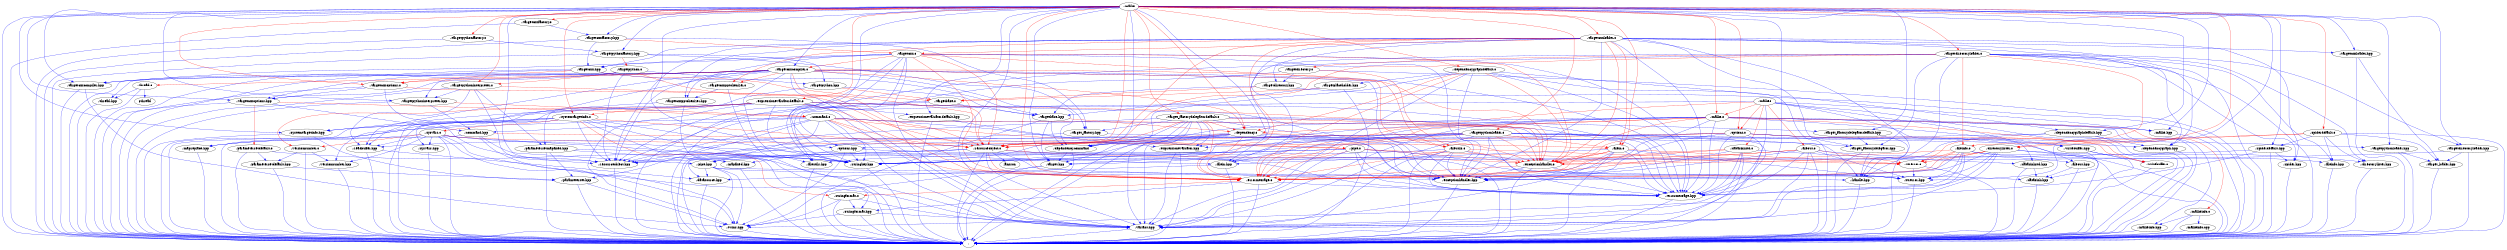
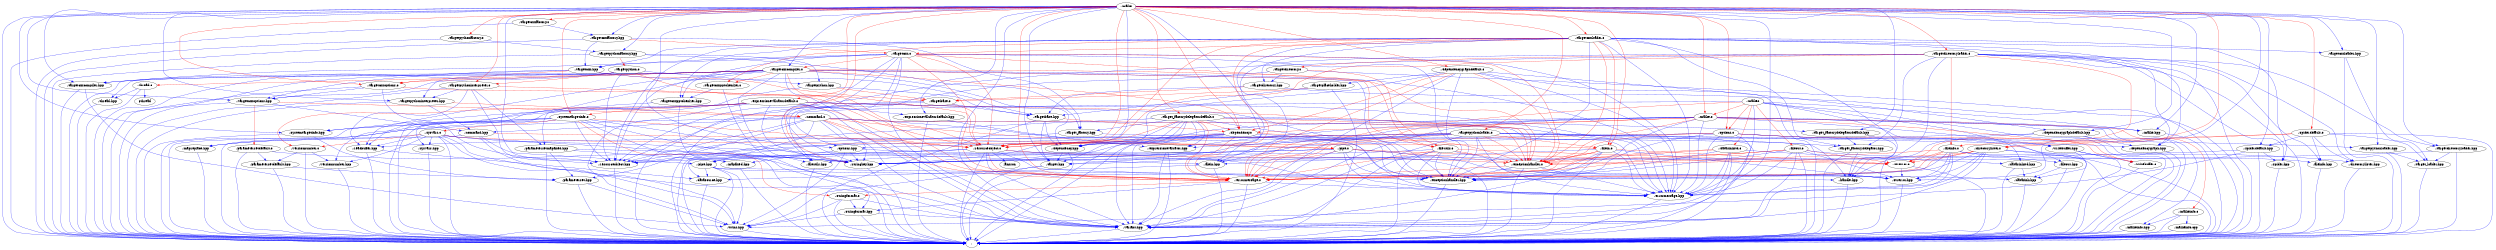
(886, 24) -> (880, 25)
(1071, 149) -> (1065, 149)
